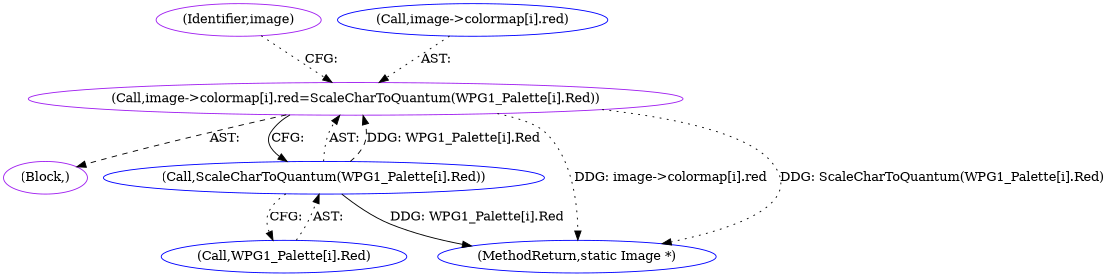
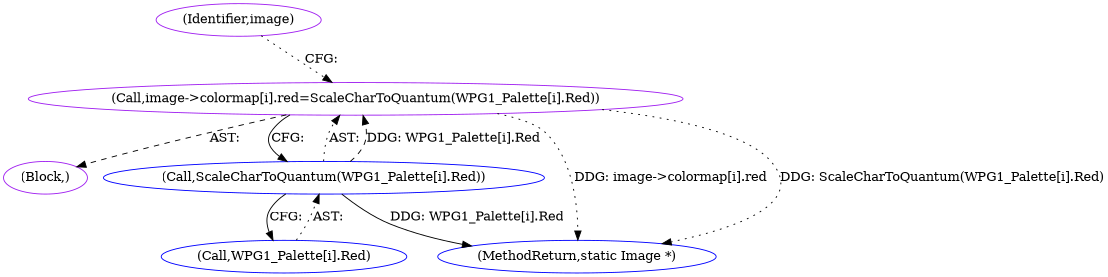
(473, 20) -> none
(270, 210) -> (270, 210)
